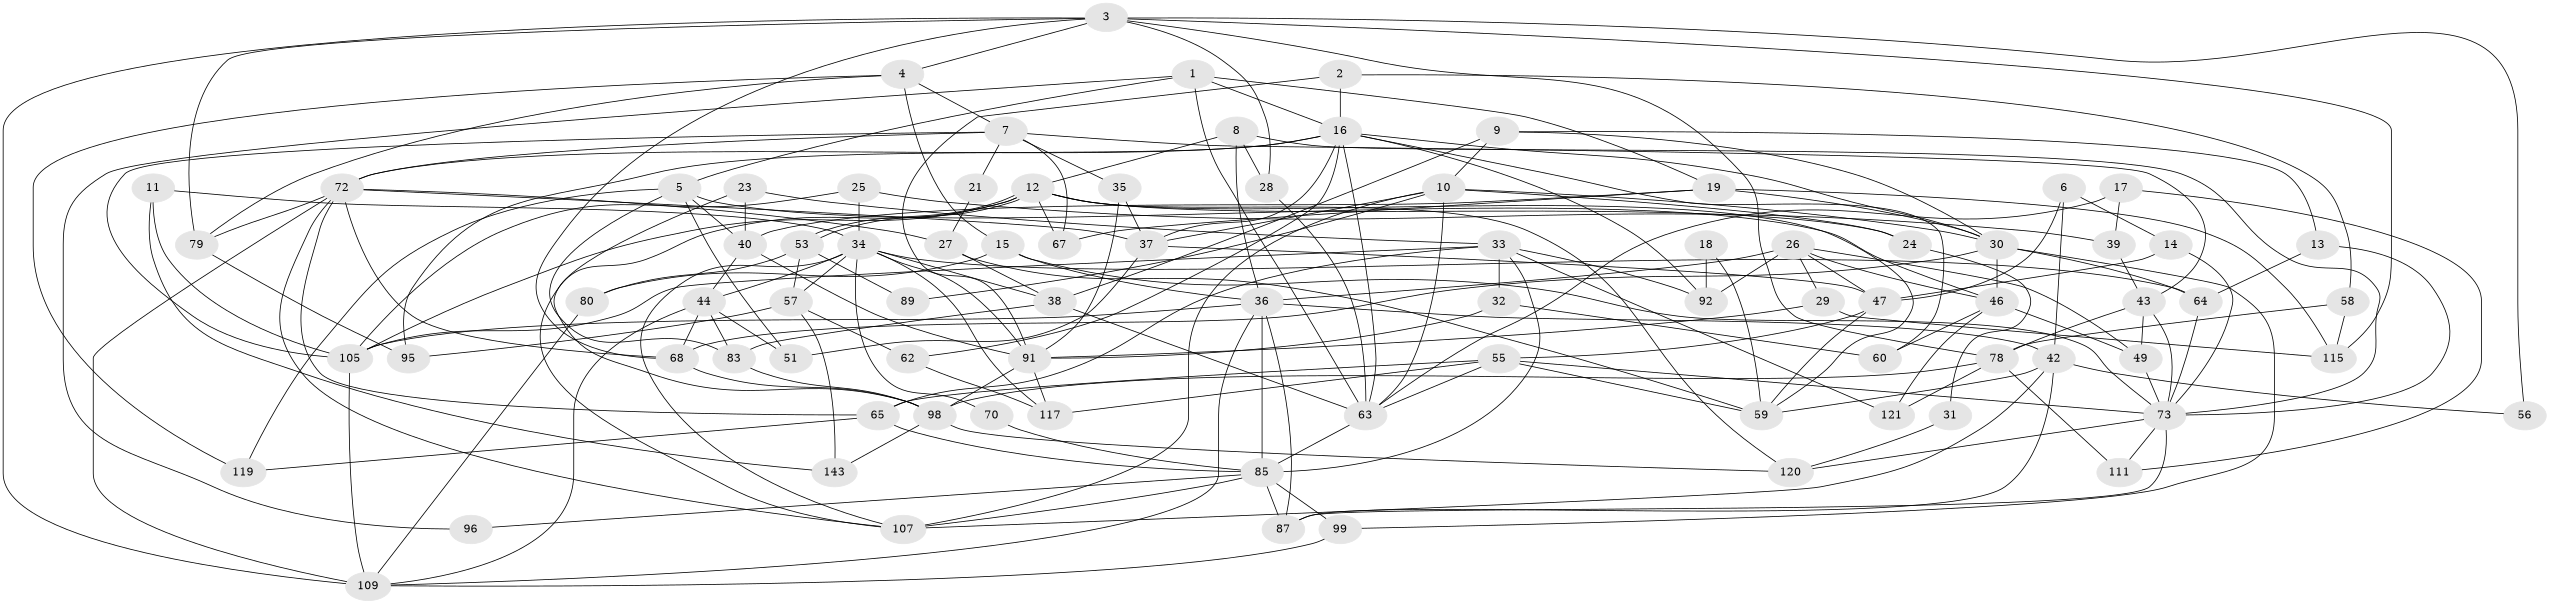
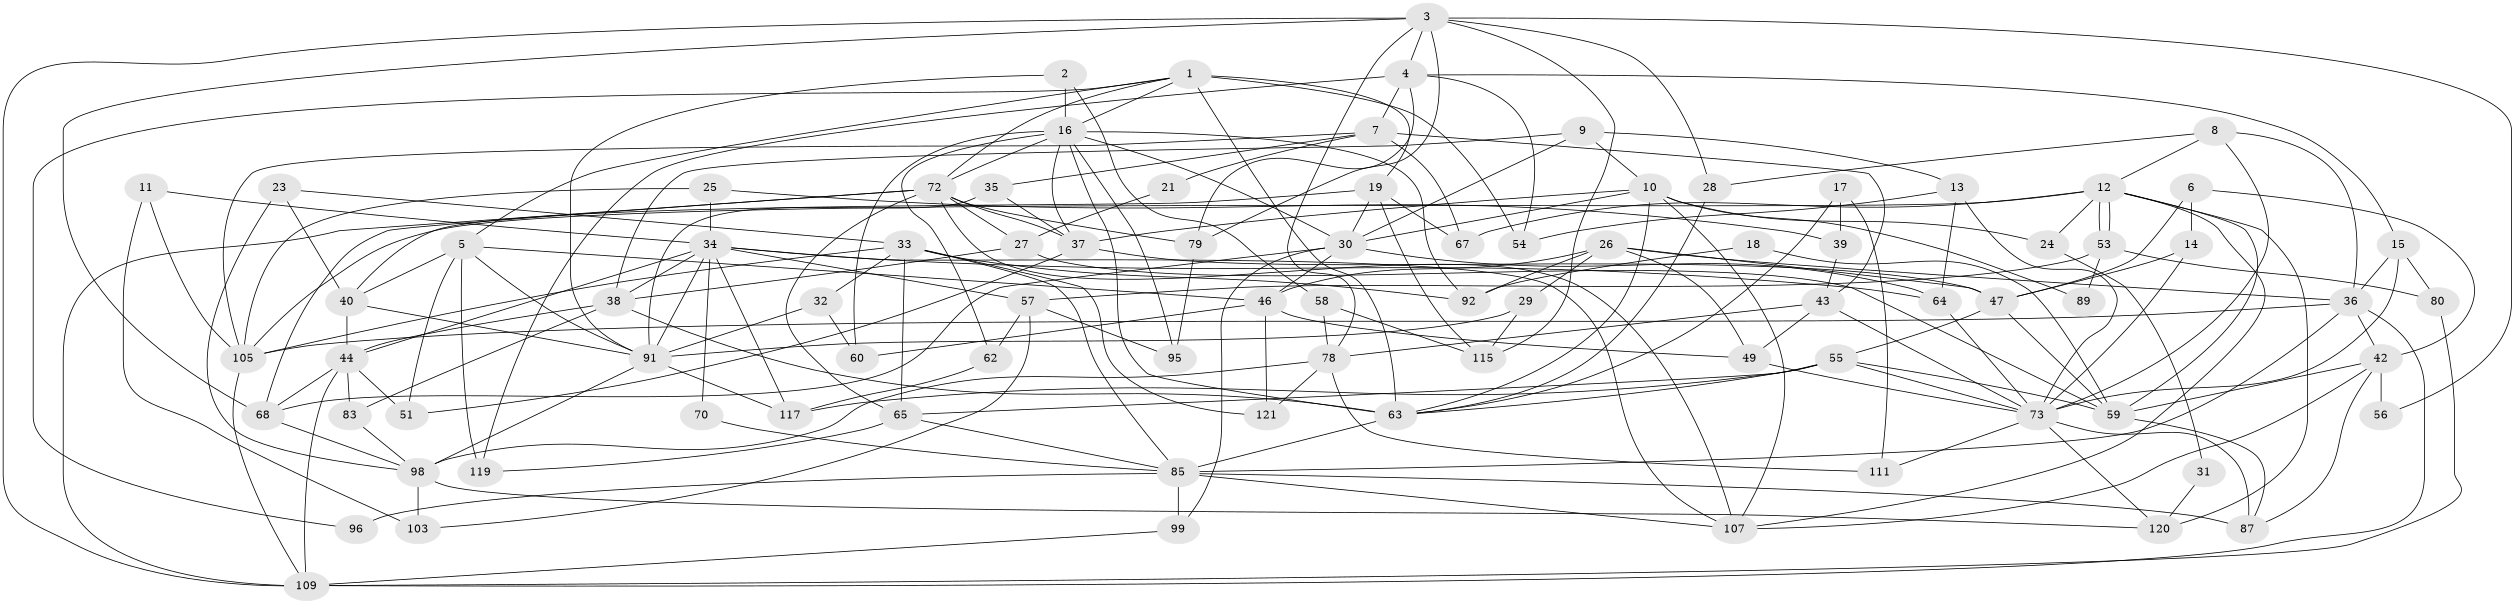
(671, 145) -> (1045, 113)
none -> (1520, 245)
(551, 287) -> (562, 317)
none -> (489, 322)
(1288, 415) -> (2219, 438)
(835, 473) -> (418, 529)
